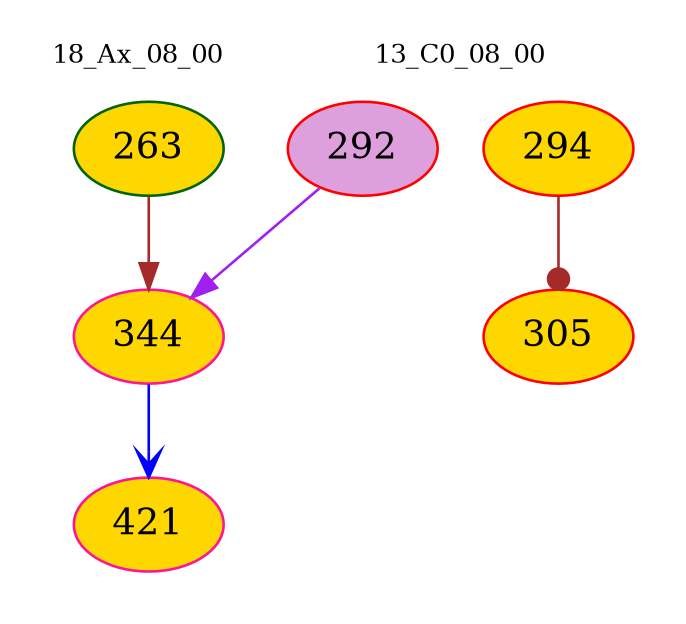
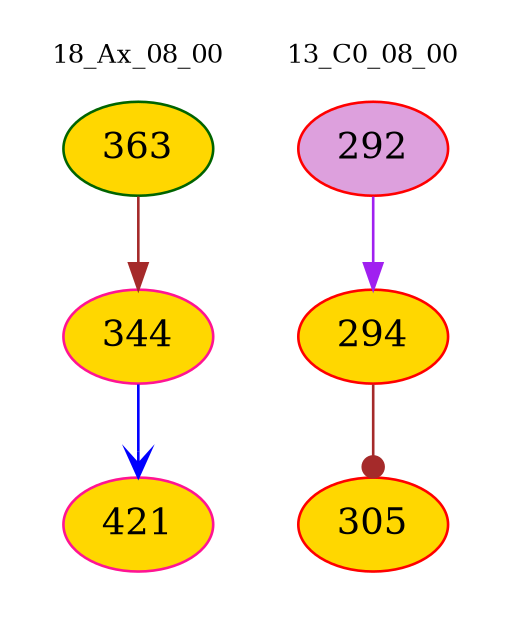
(149, 149) -> (138, 149)
(284, 218) -> (373, 230)
